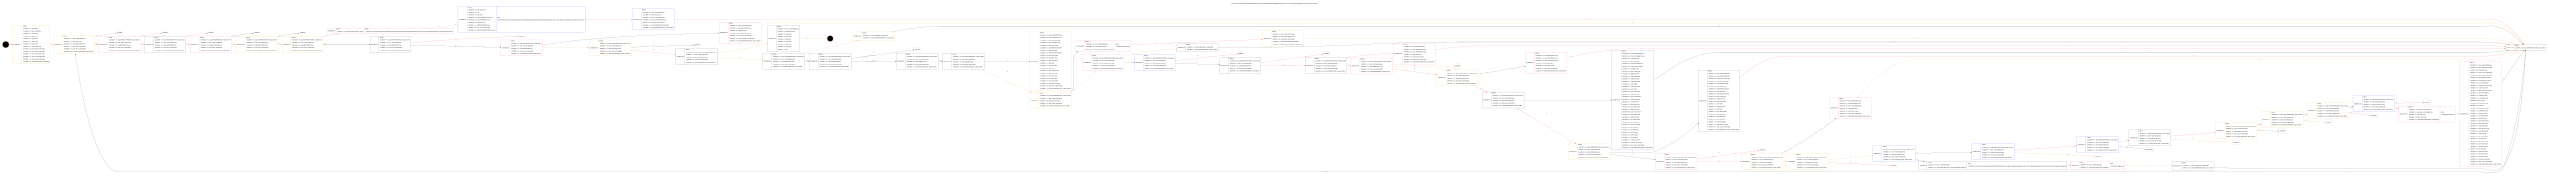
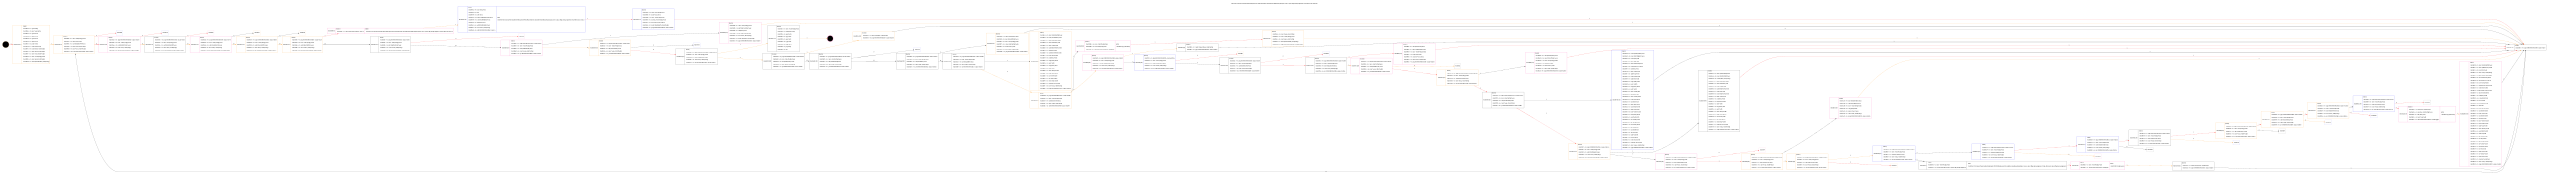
none -> (1007, 44)
